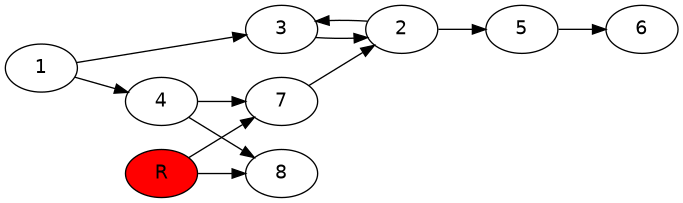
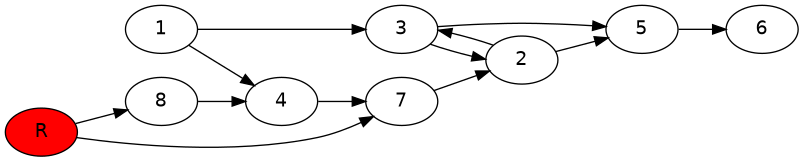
none -> (515, 23)
(213, 132) -> (215, 101)
